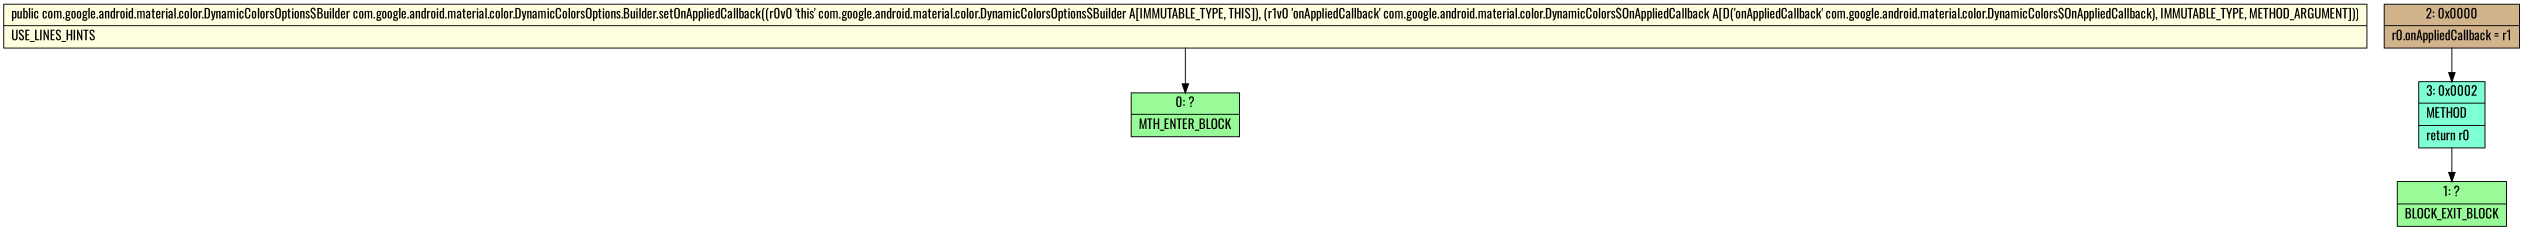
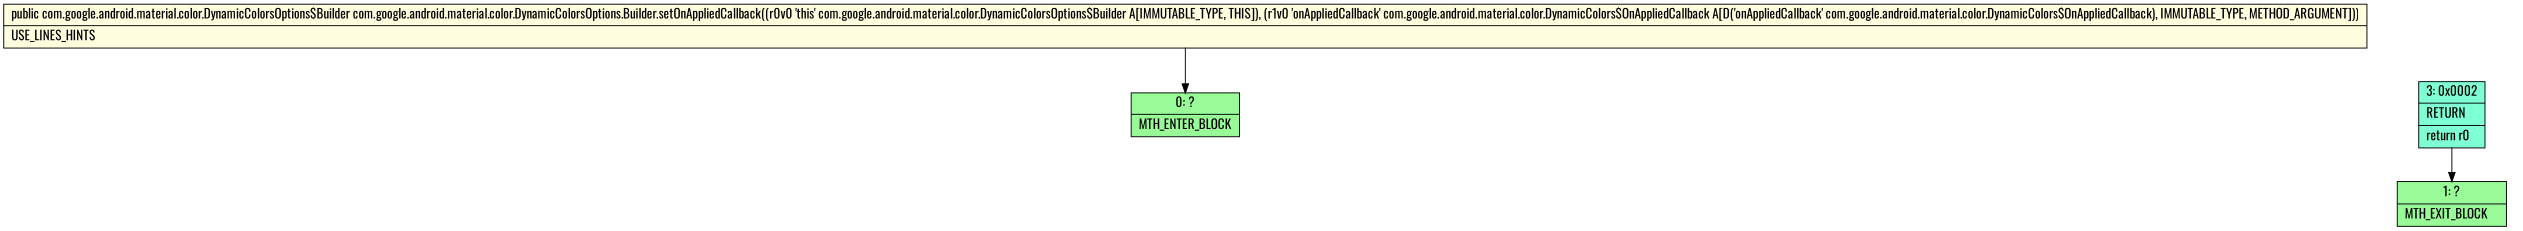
(2452, 26) -> none
(2447, 114) -> (2446, 114)
(2452, 215) -> (2446, 215)
